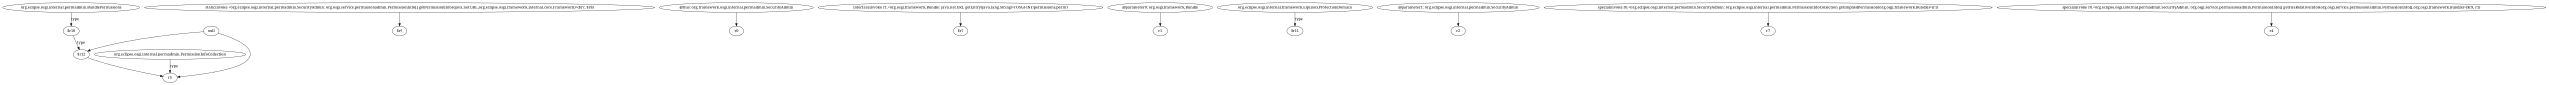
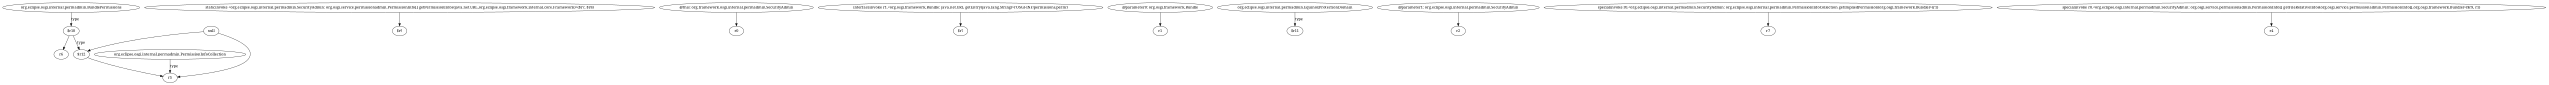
(1295, 8) -> (1295, 8)
none -> (61, 54)
